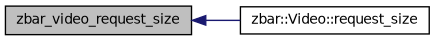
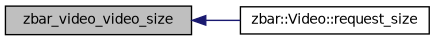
(98, 20) -> (98, 20)
